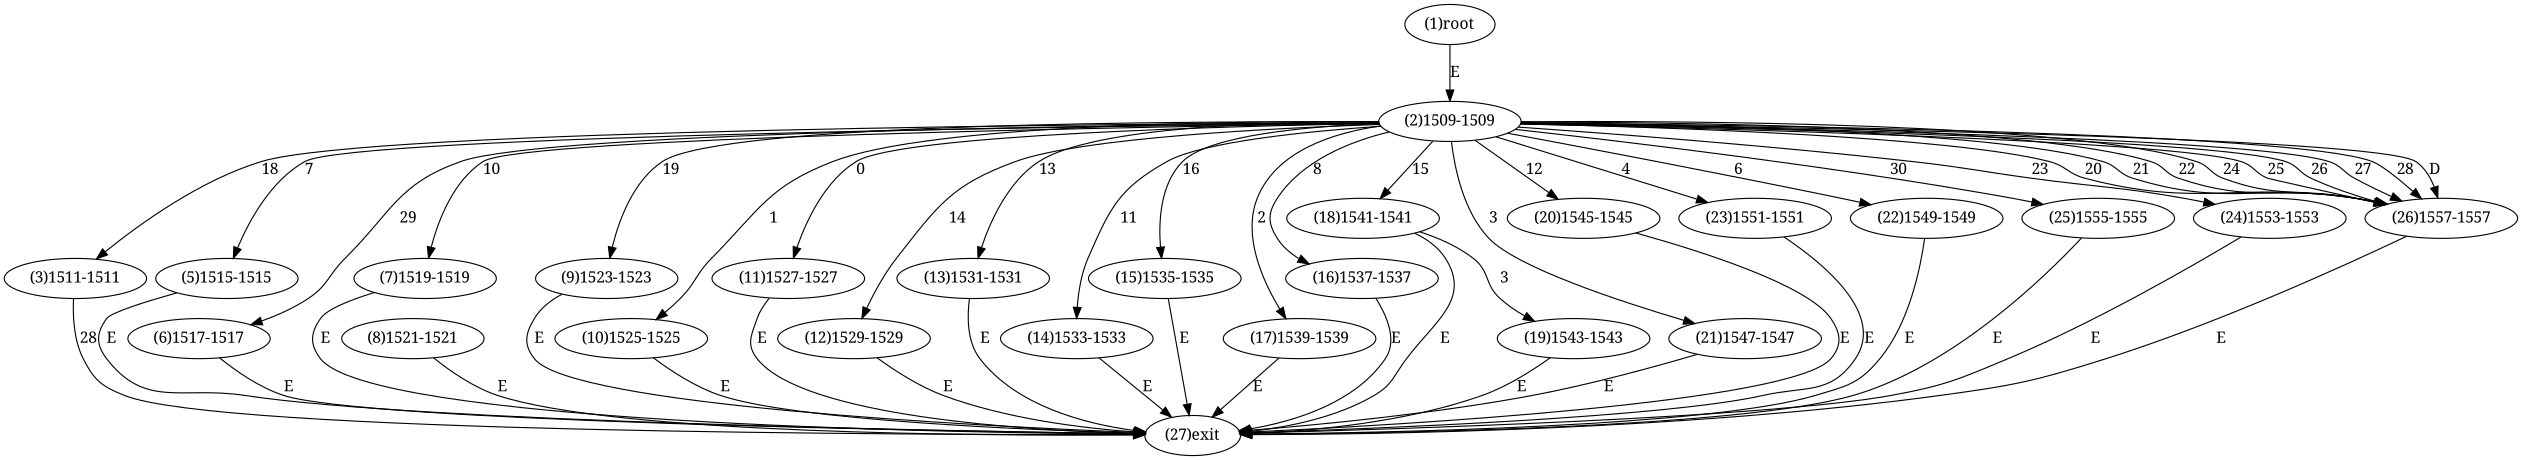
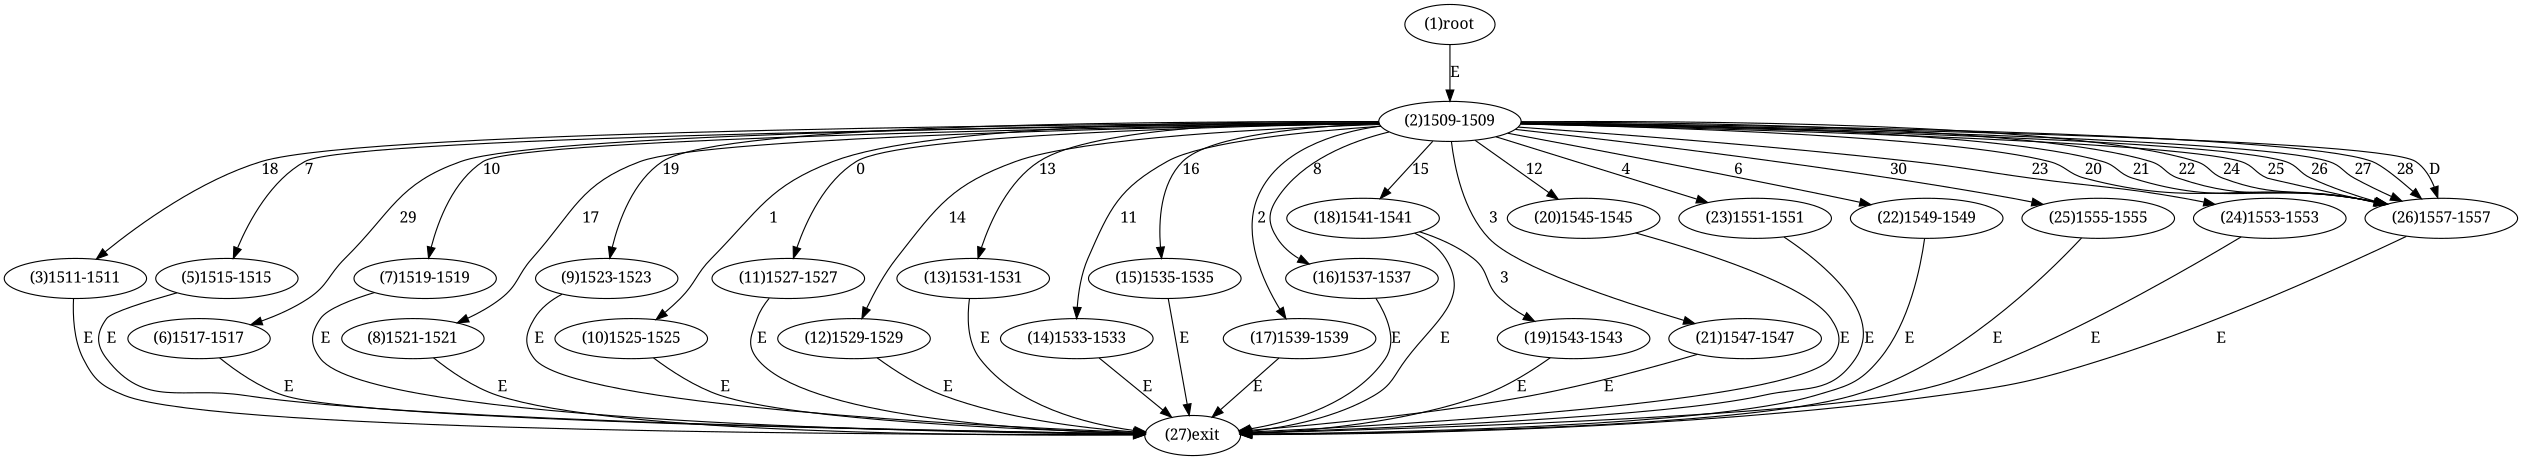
none -> (647, 160)
(89, 339) -> (89, 339)
